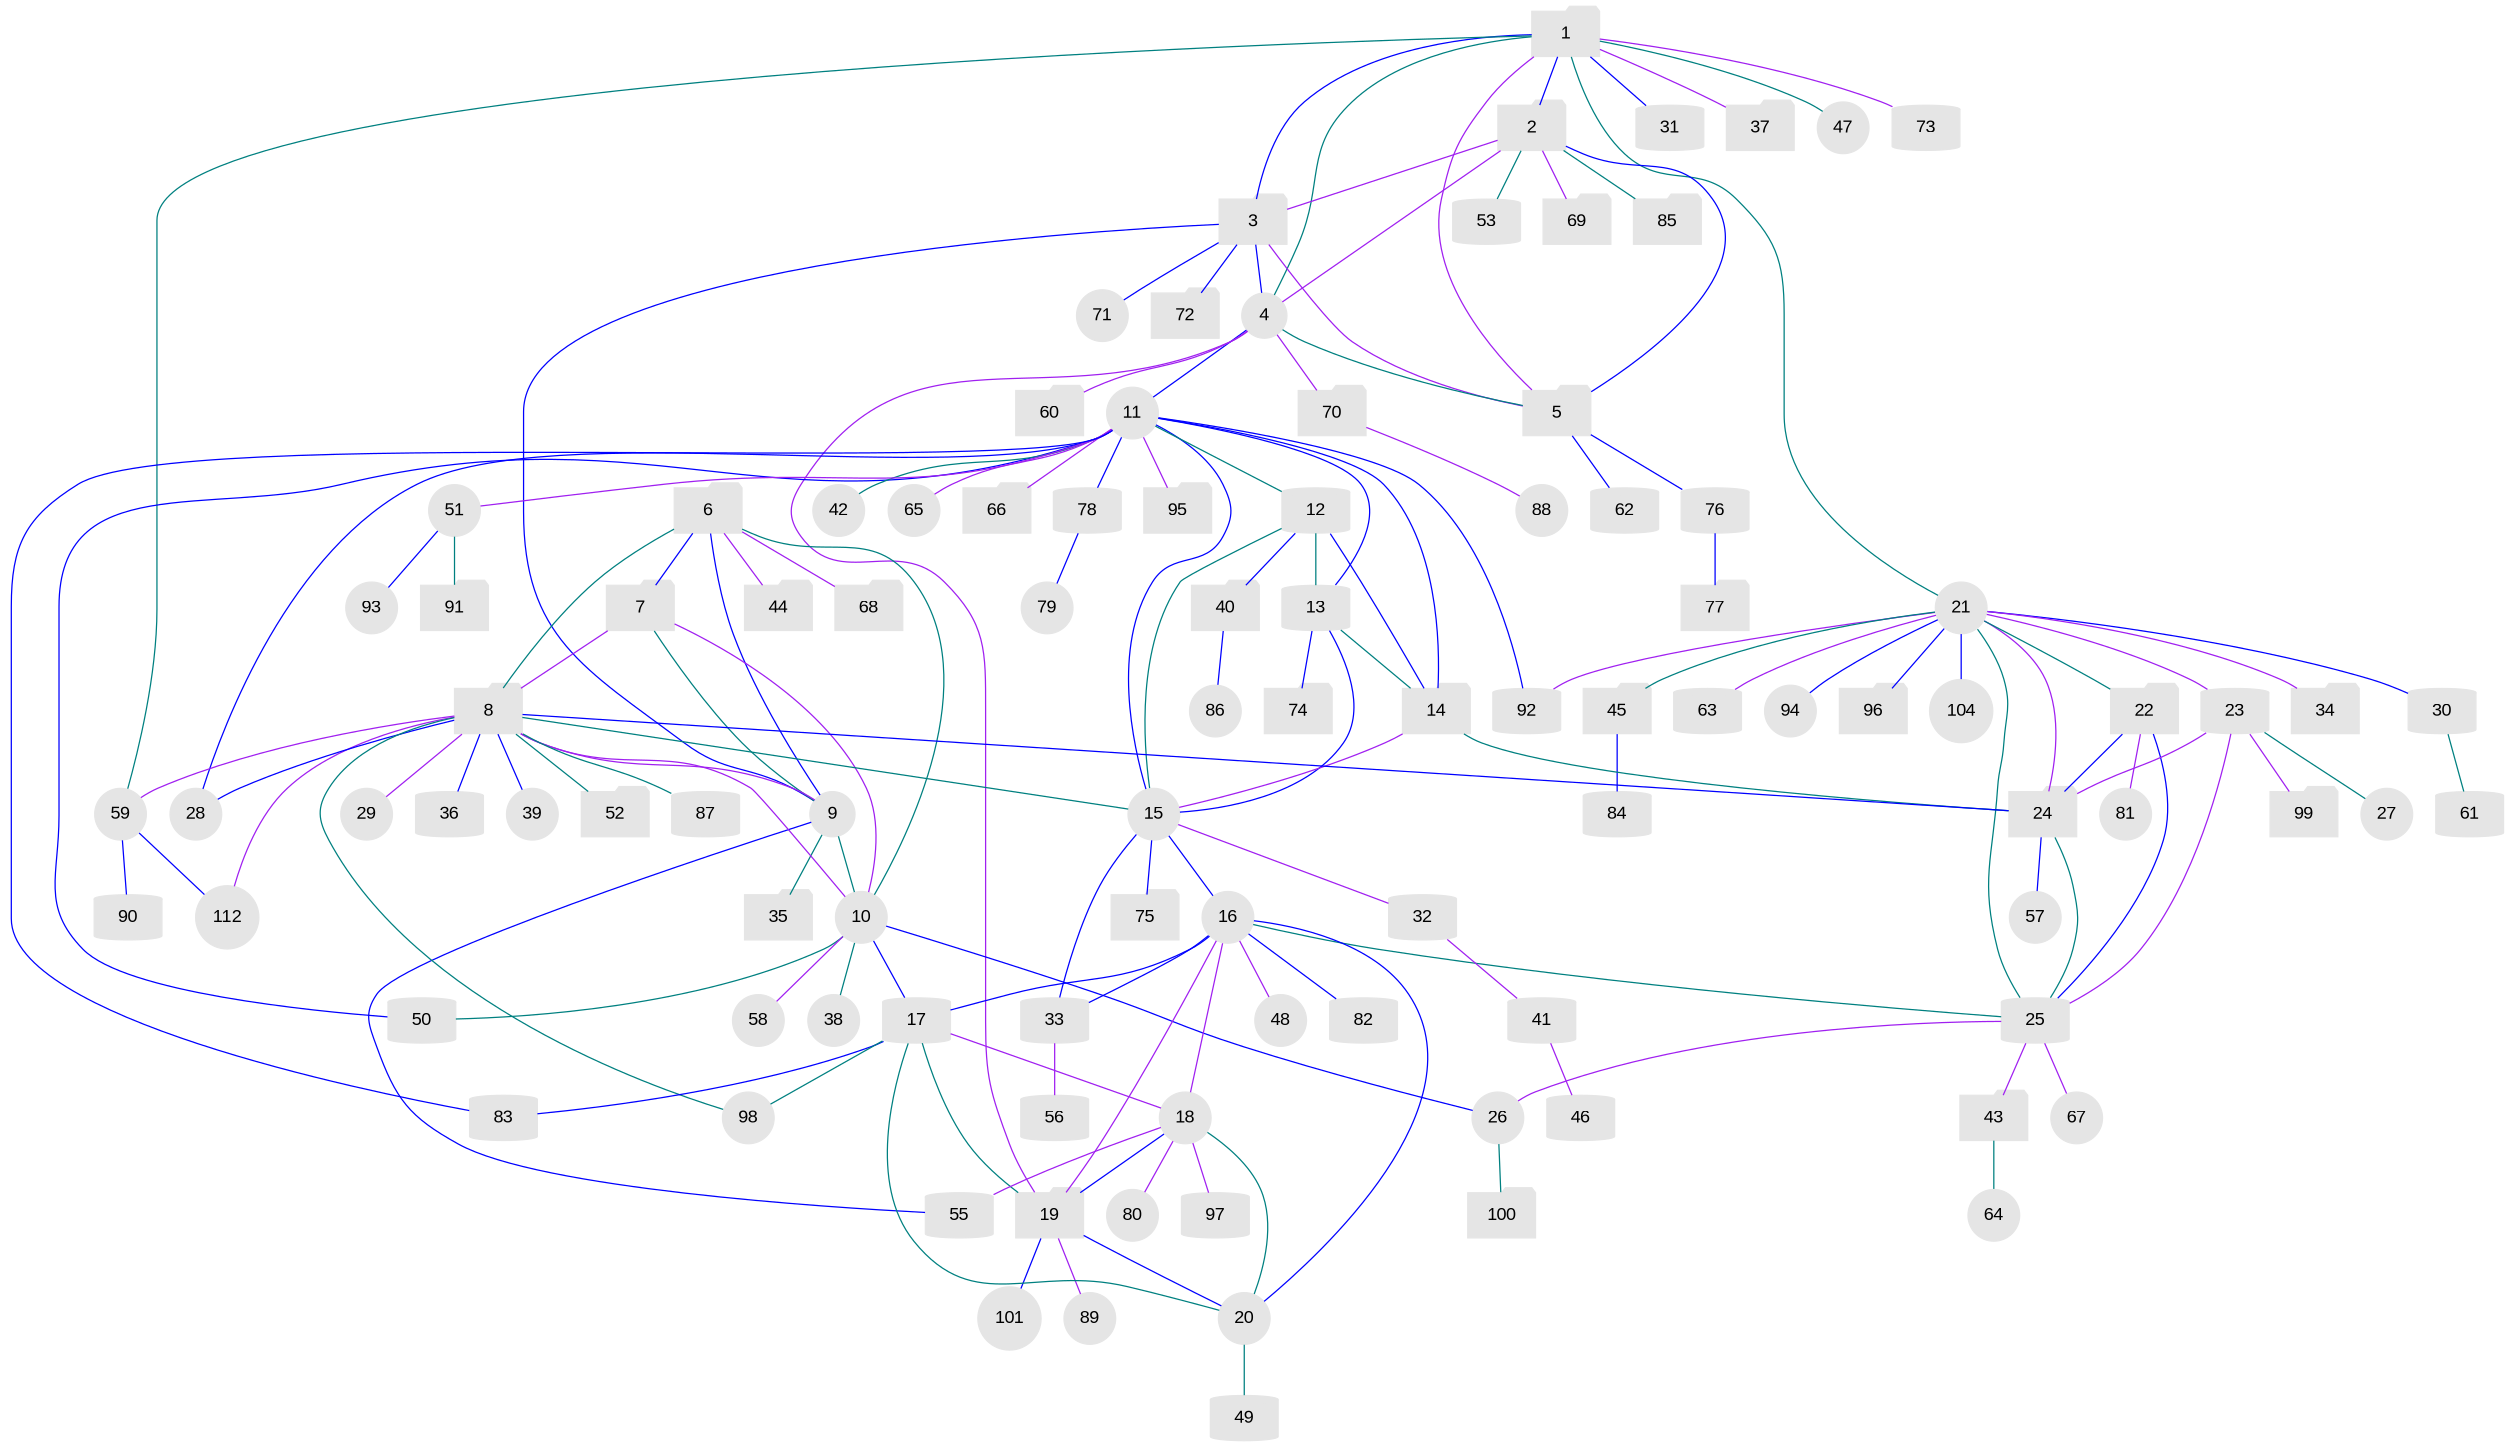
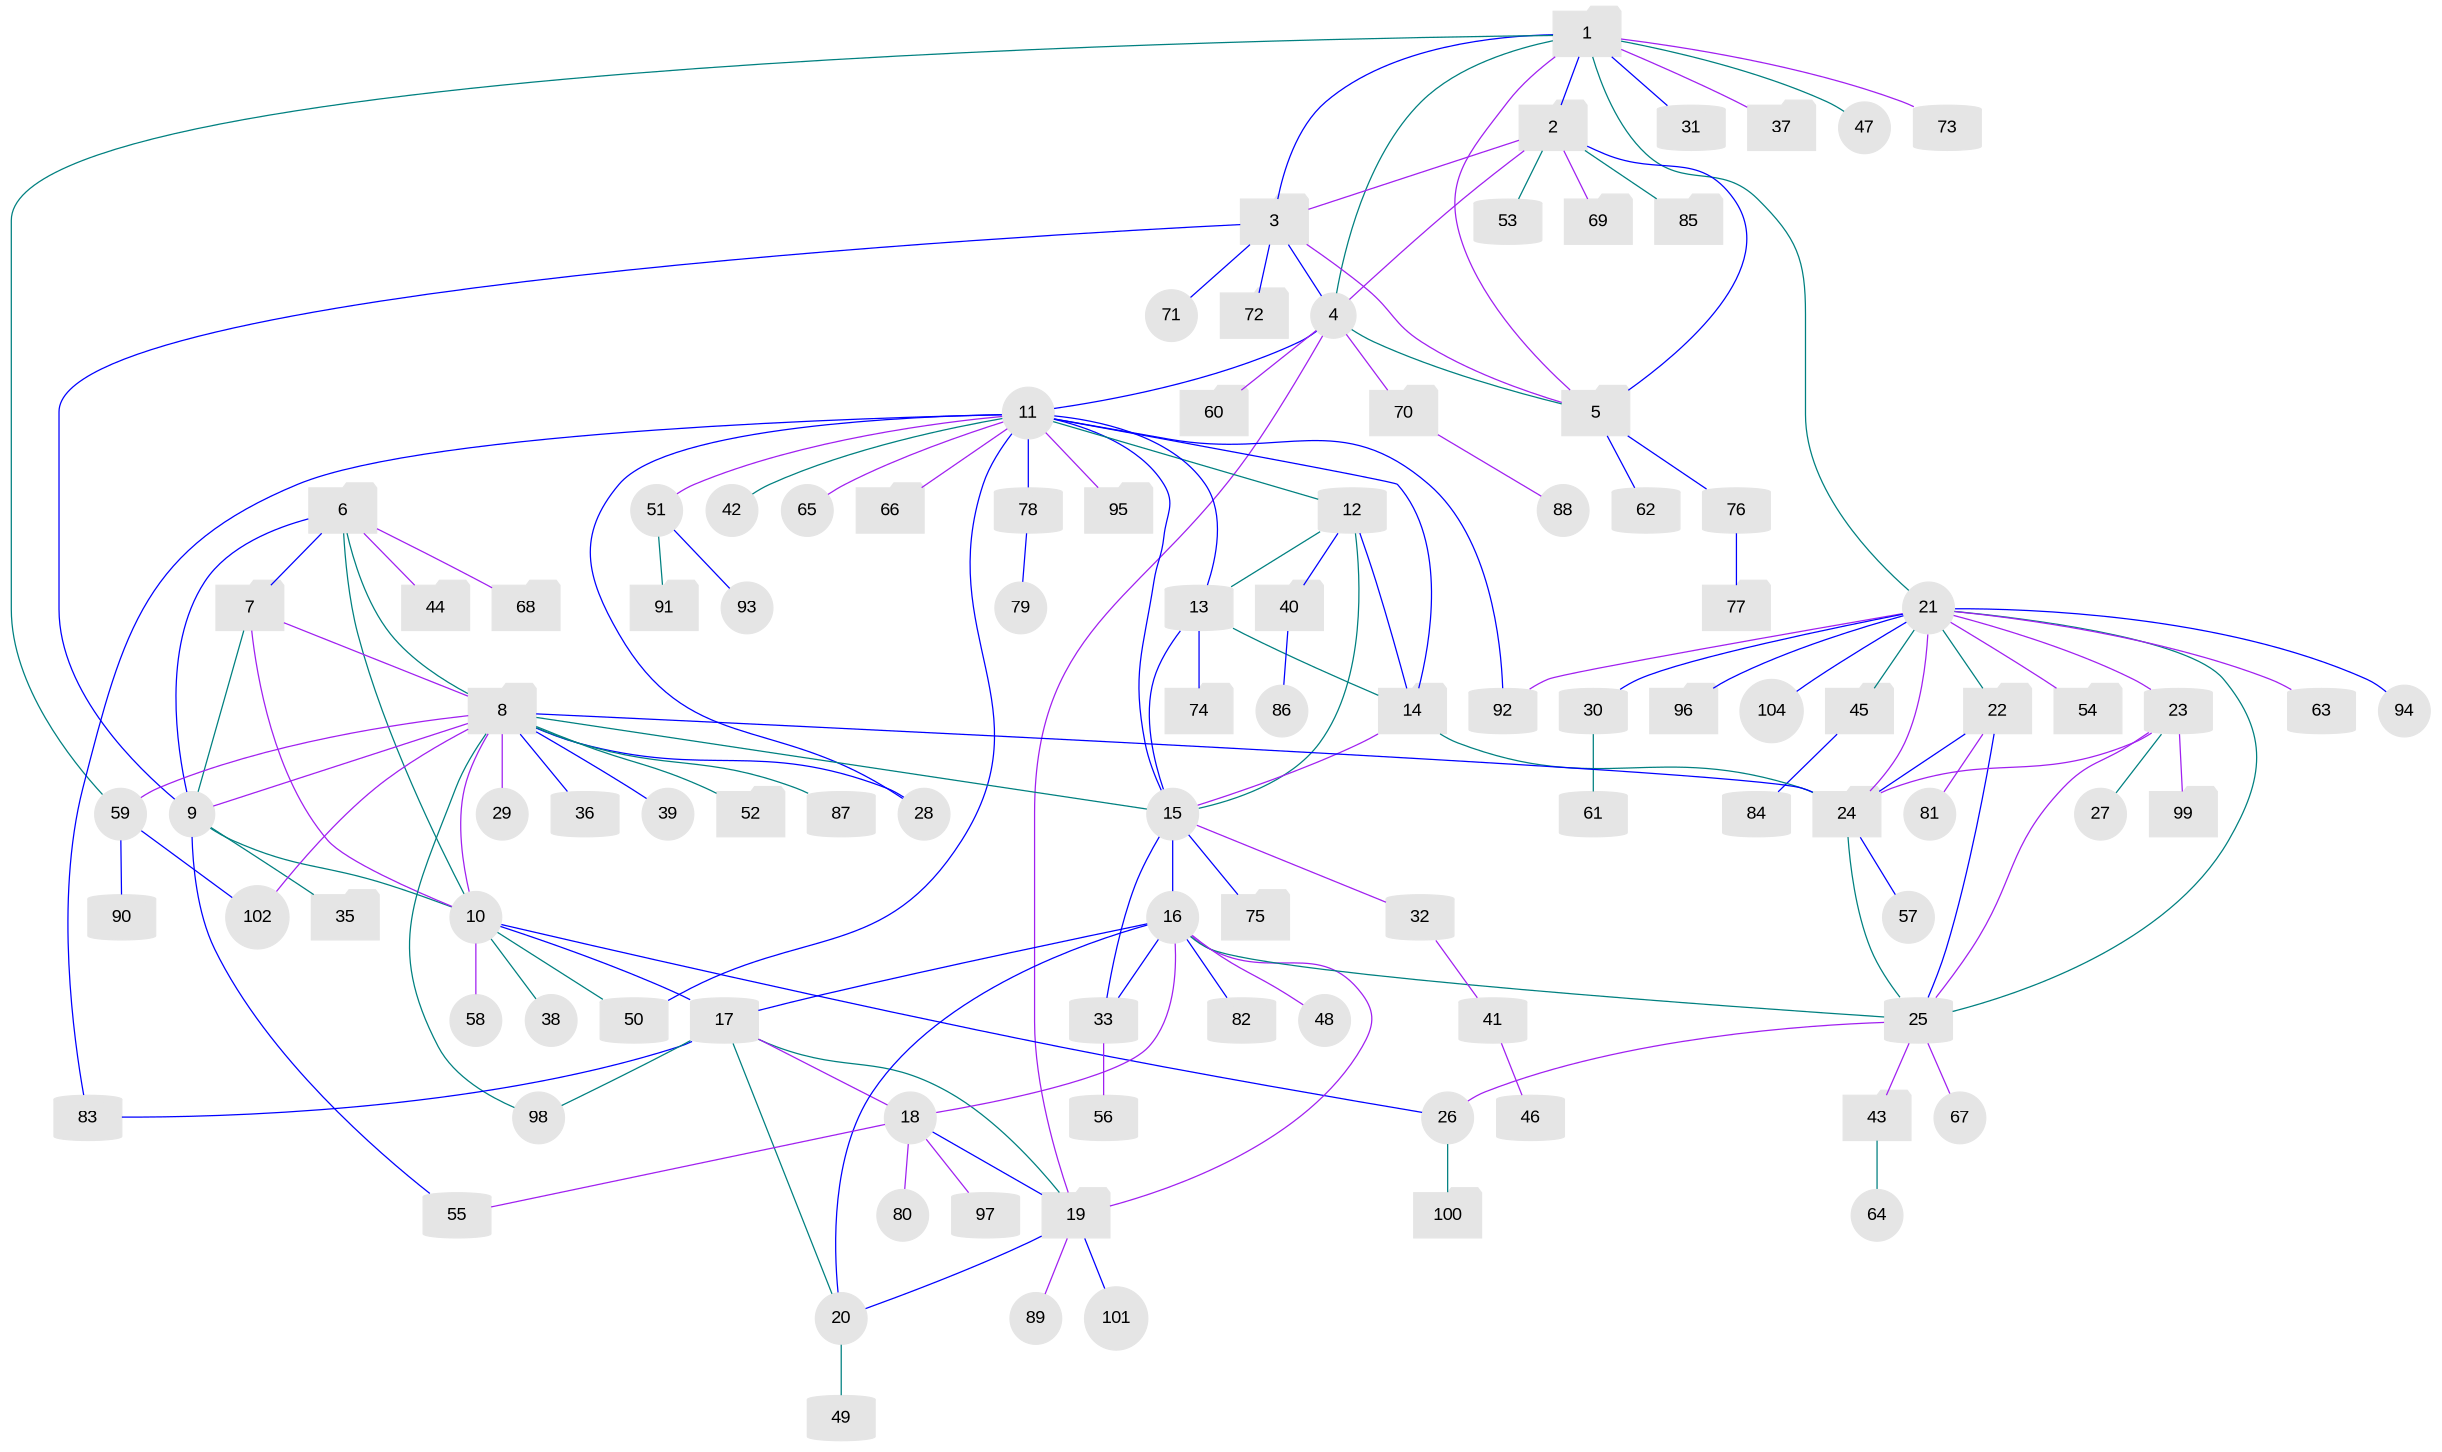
(2325, 711) -> (2088, 711)
(227, 917) -> (257, 917)
(1265, 1203) -> none
